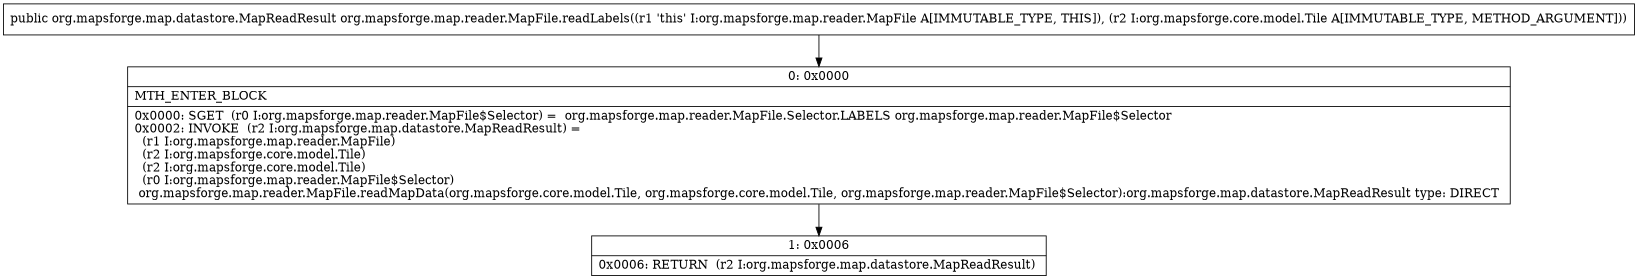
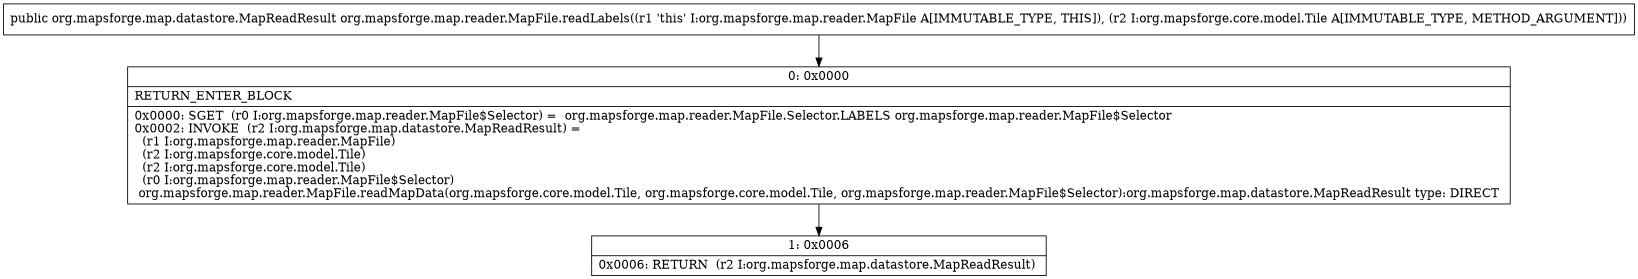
(201, 96) -> (213, 96)
